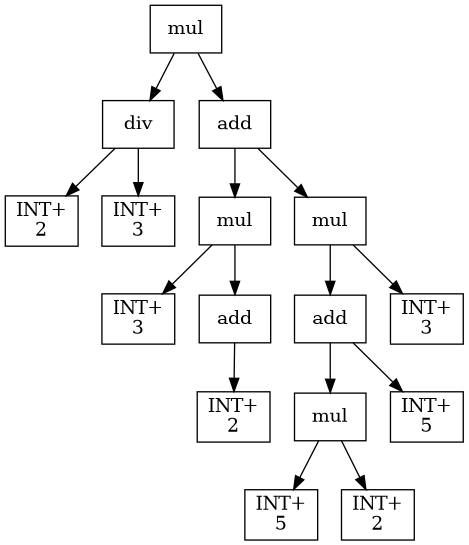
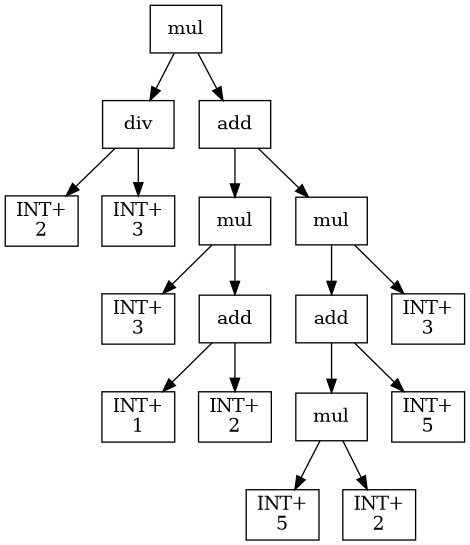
none -> (138, 417)
